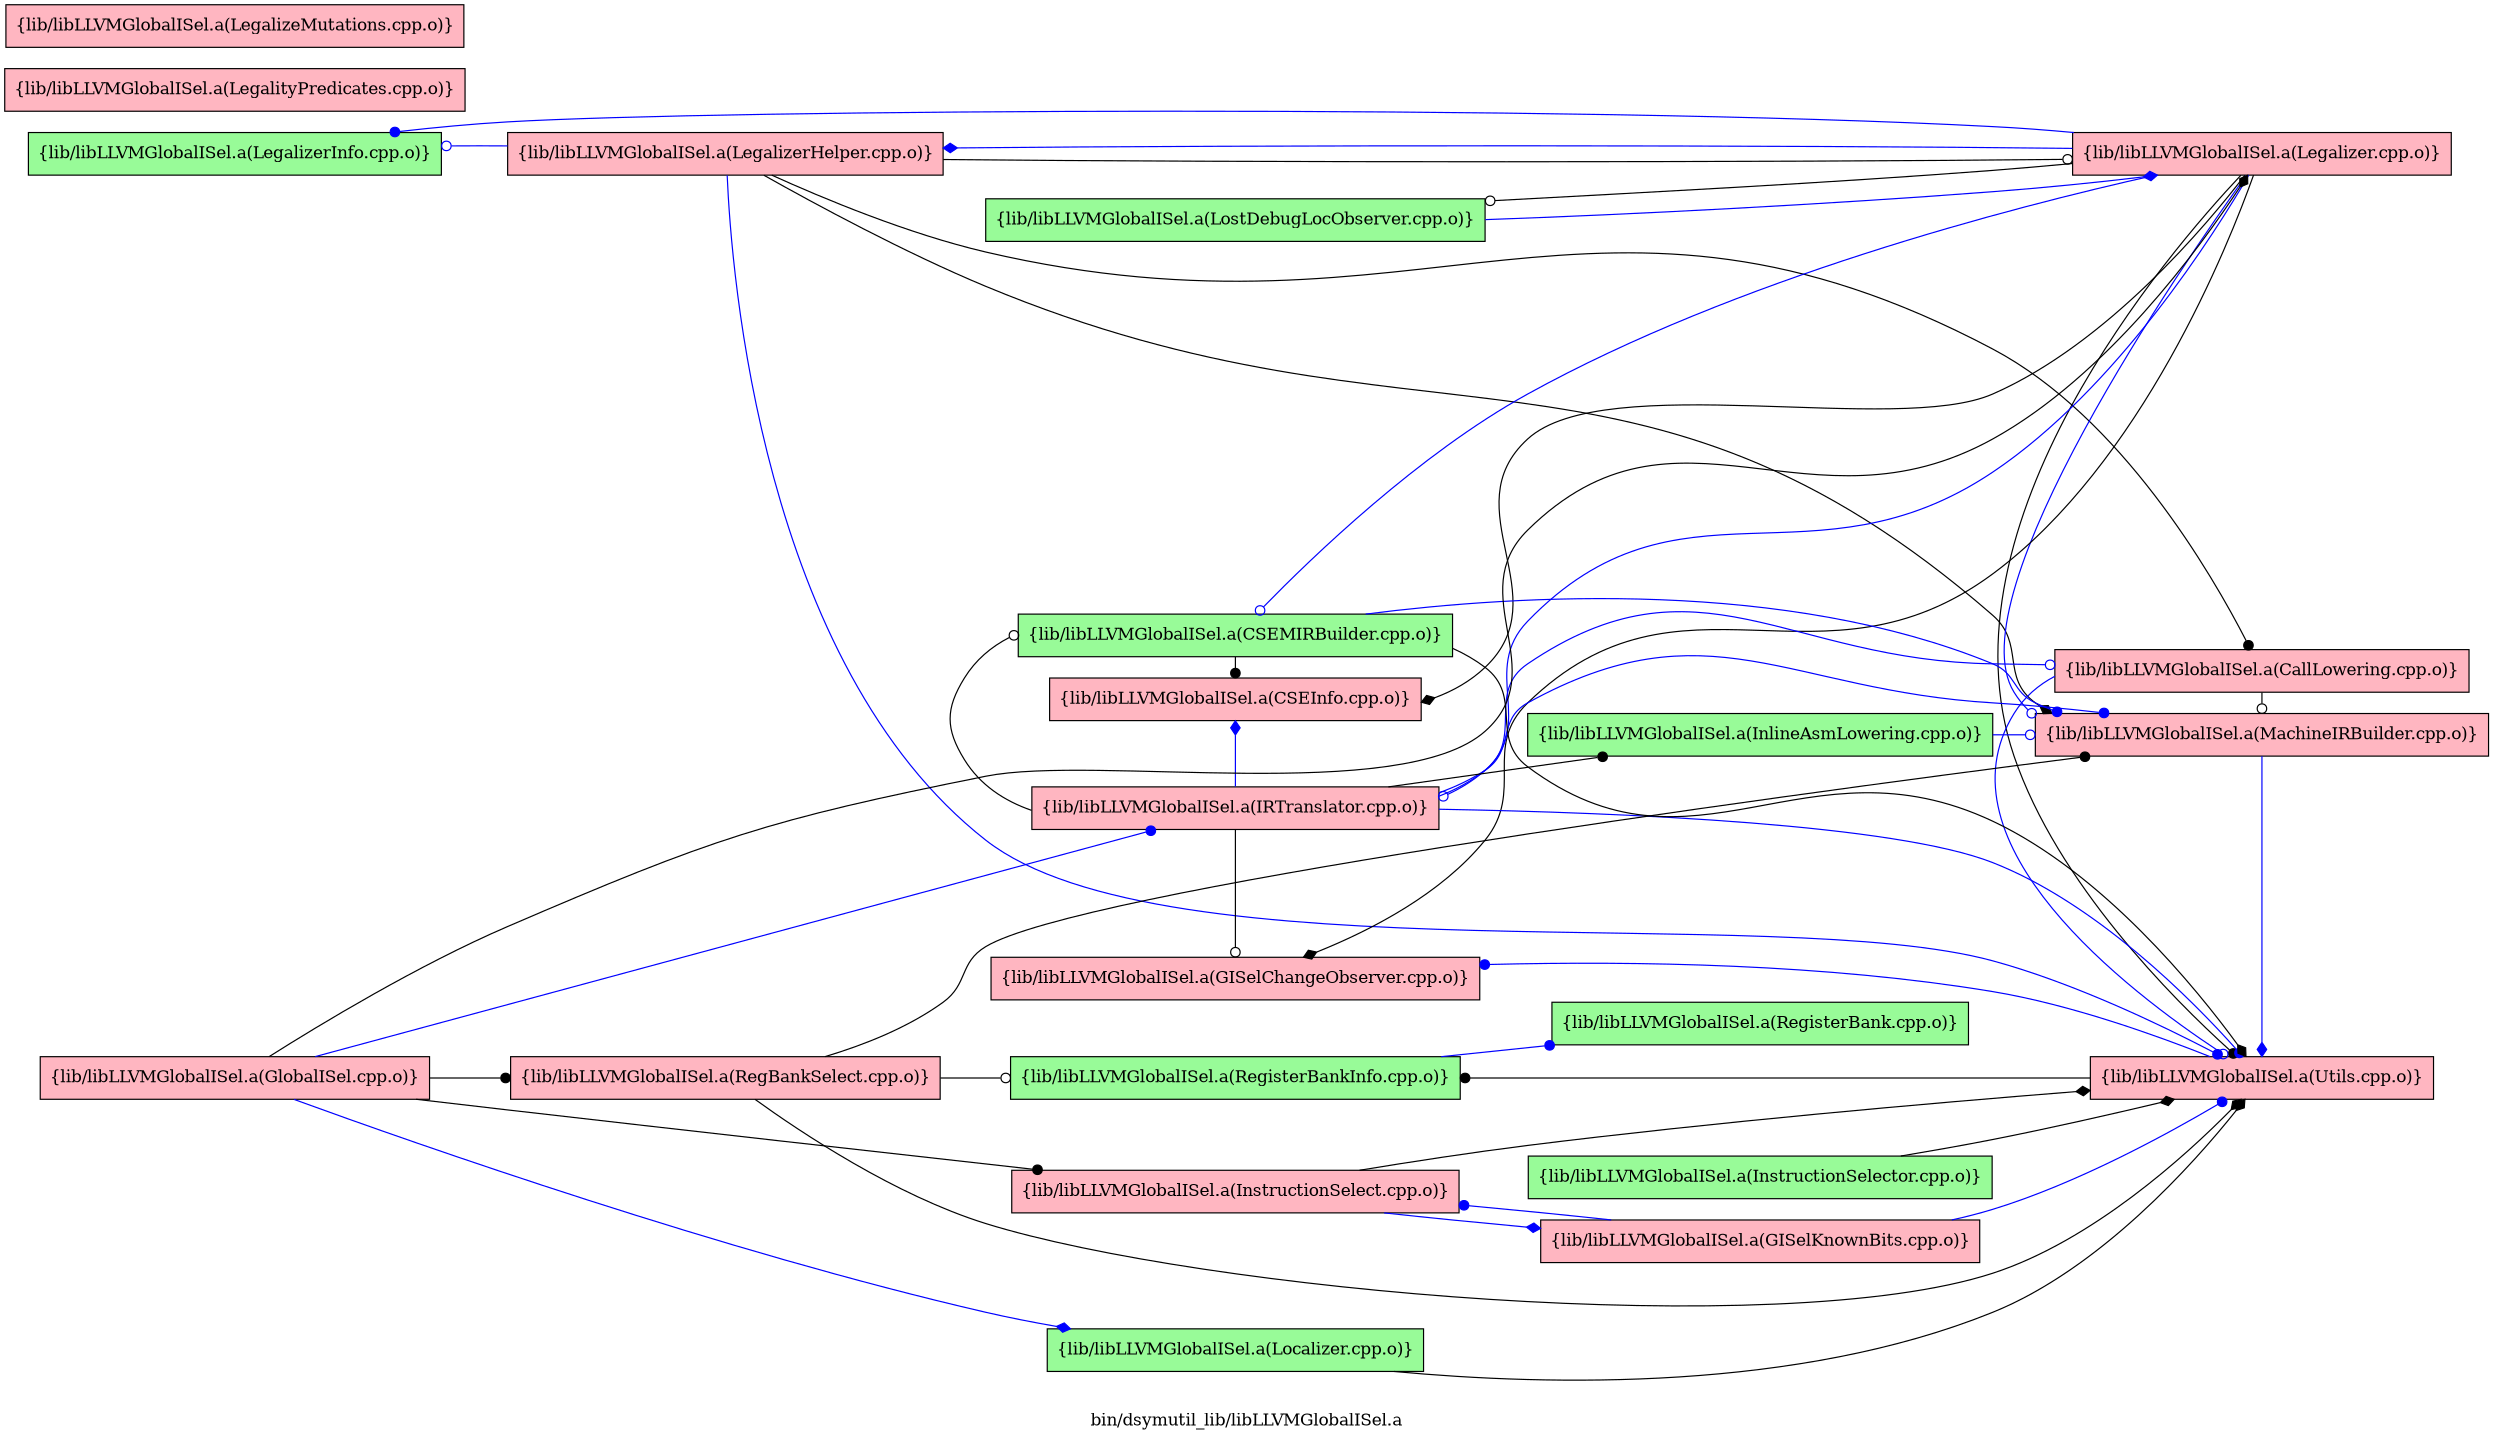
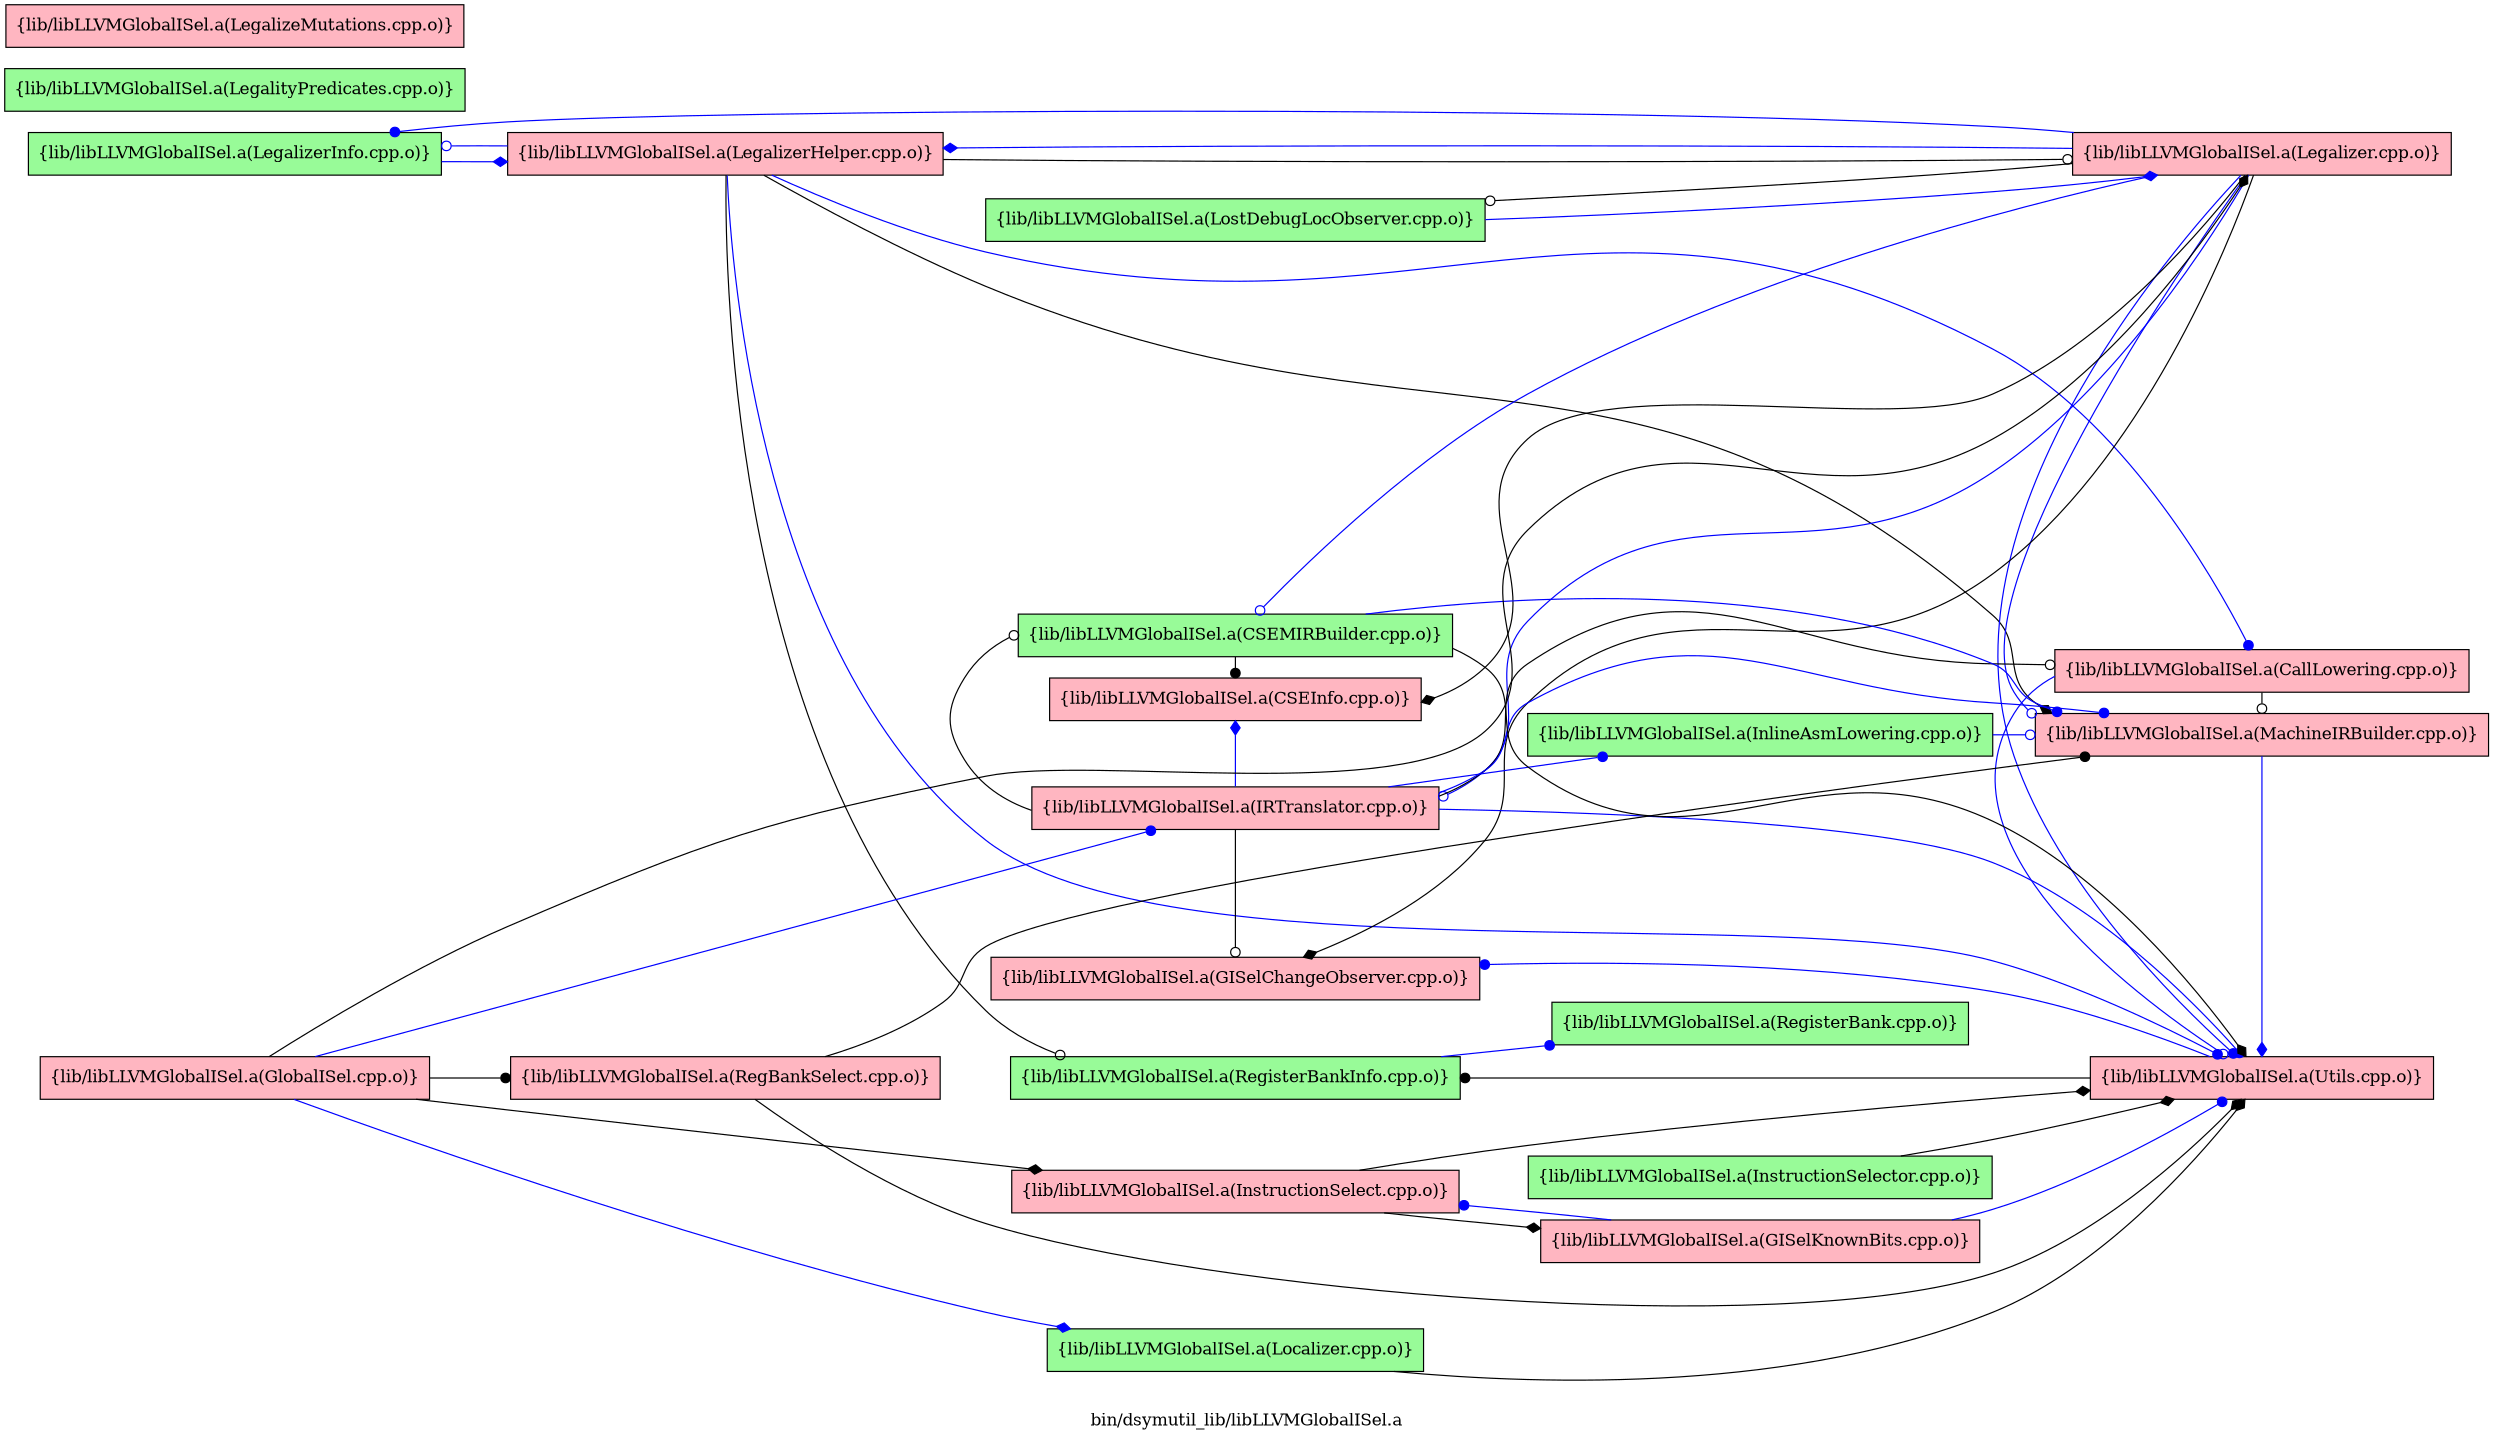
(235, 90) -> (235, 90)
none -> (467, 162)
(1578, 255) -> (1578, 255)
(2005, 591) -> (2005, 591)
(1697, 612) -> (1697, 612)
(1514, 769) -> (1514, 769)
(970, 1078) -> (790, 658)
(724, 1135) -> (724, 1135)
(1455, 1220) -> (1455, 1220)
